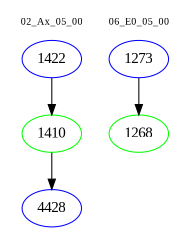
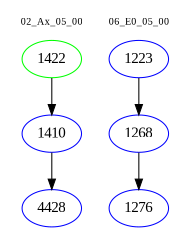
(52, 59) -> (52, 59)
(139, 59) -> (139, 59)
(52, 134) -> (52, 134)
(139, 134) -> (139, 134)
none -> (139, 208)
